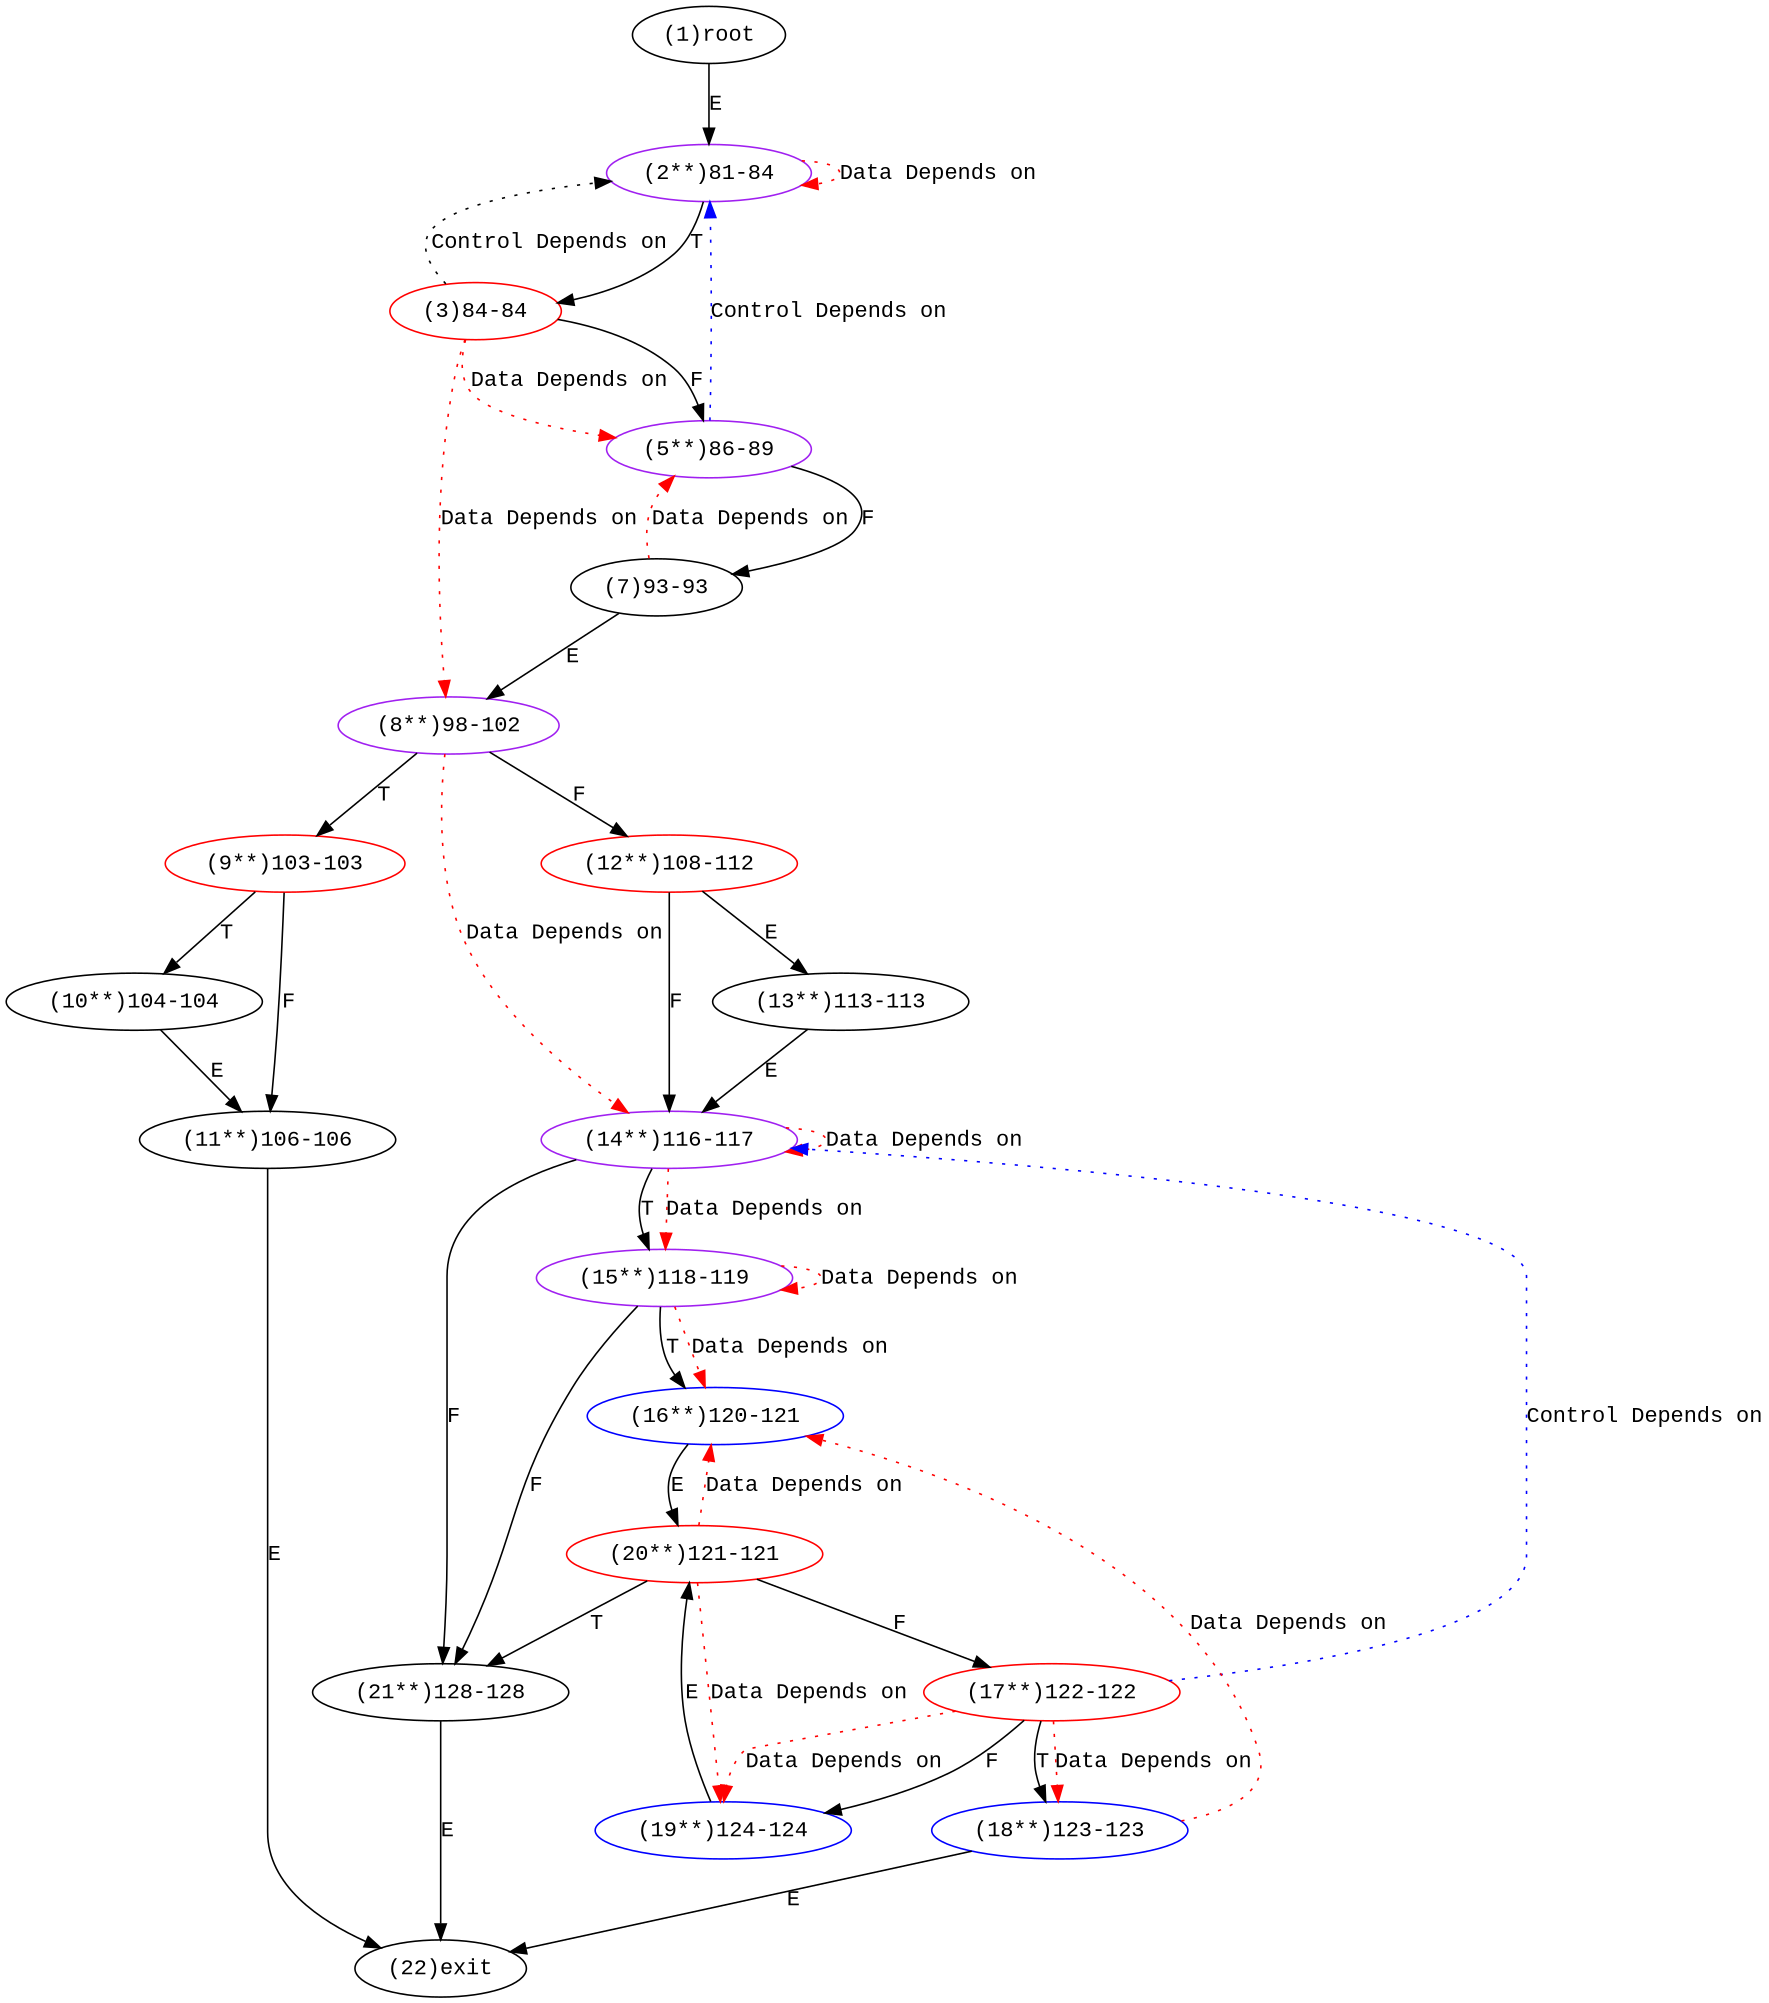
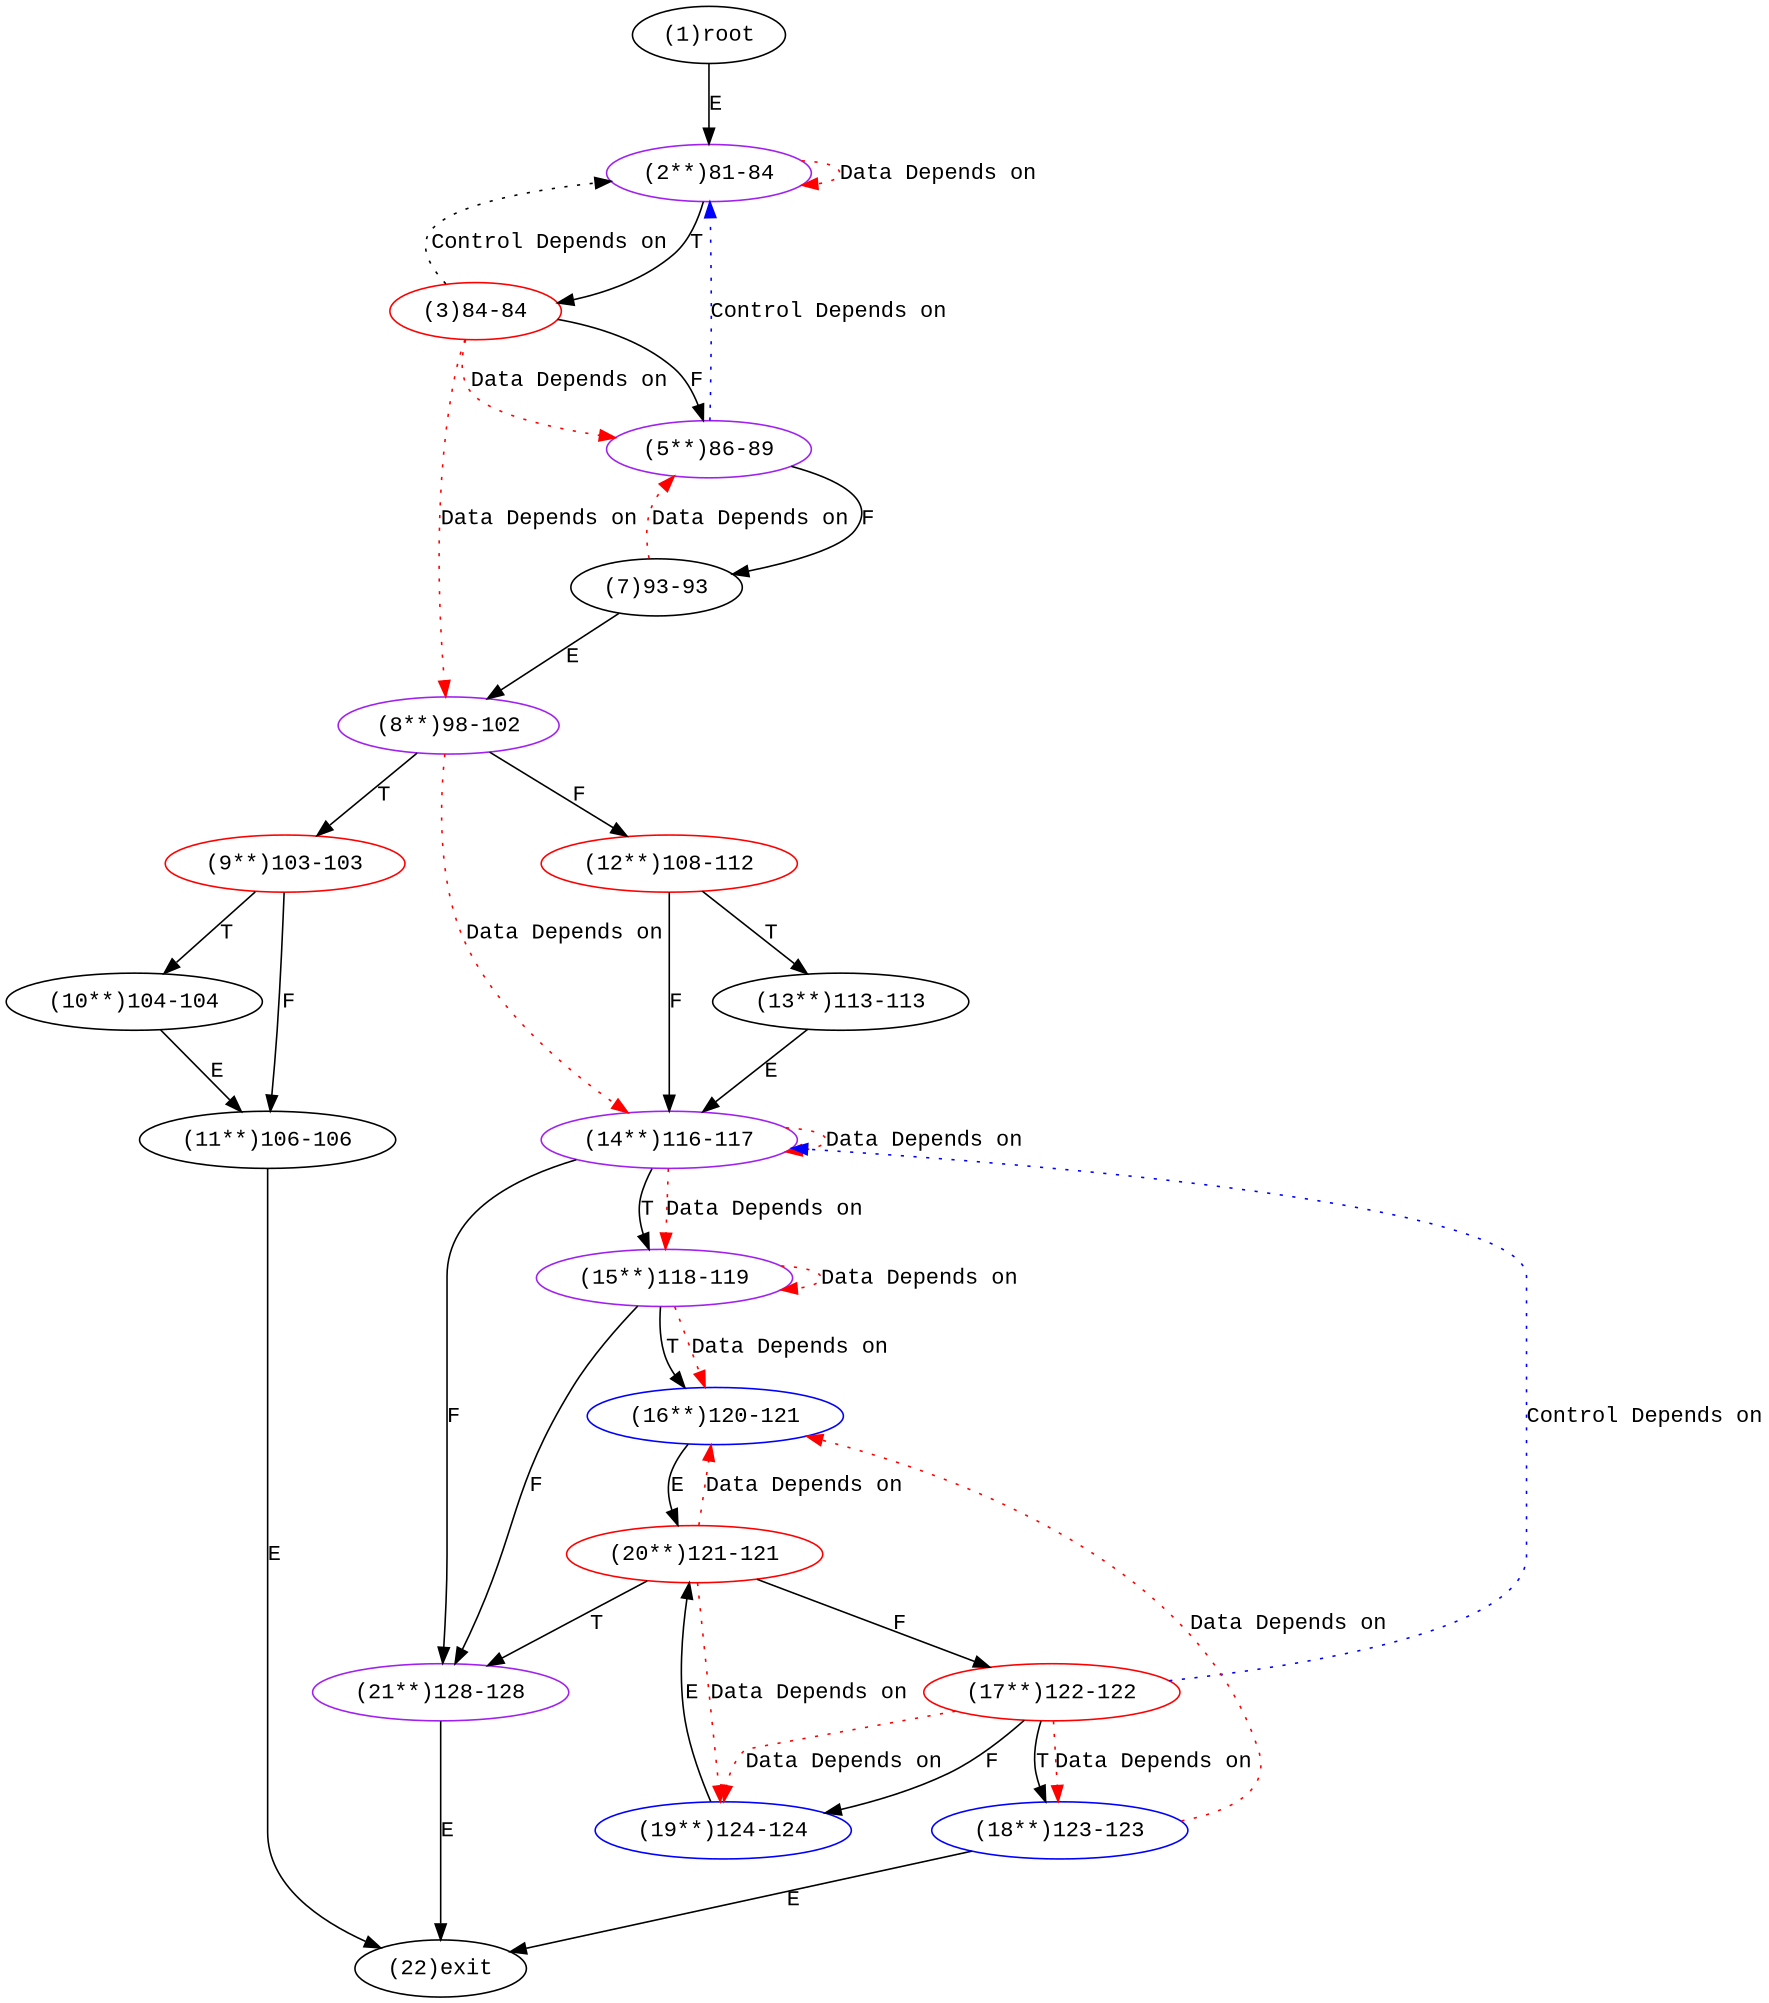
(772, 933) -> (772, 933)
(441, 1692) -> (441, 1692)
